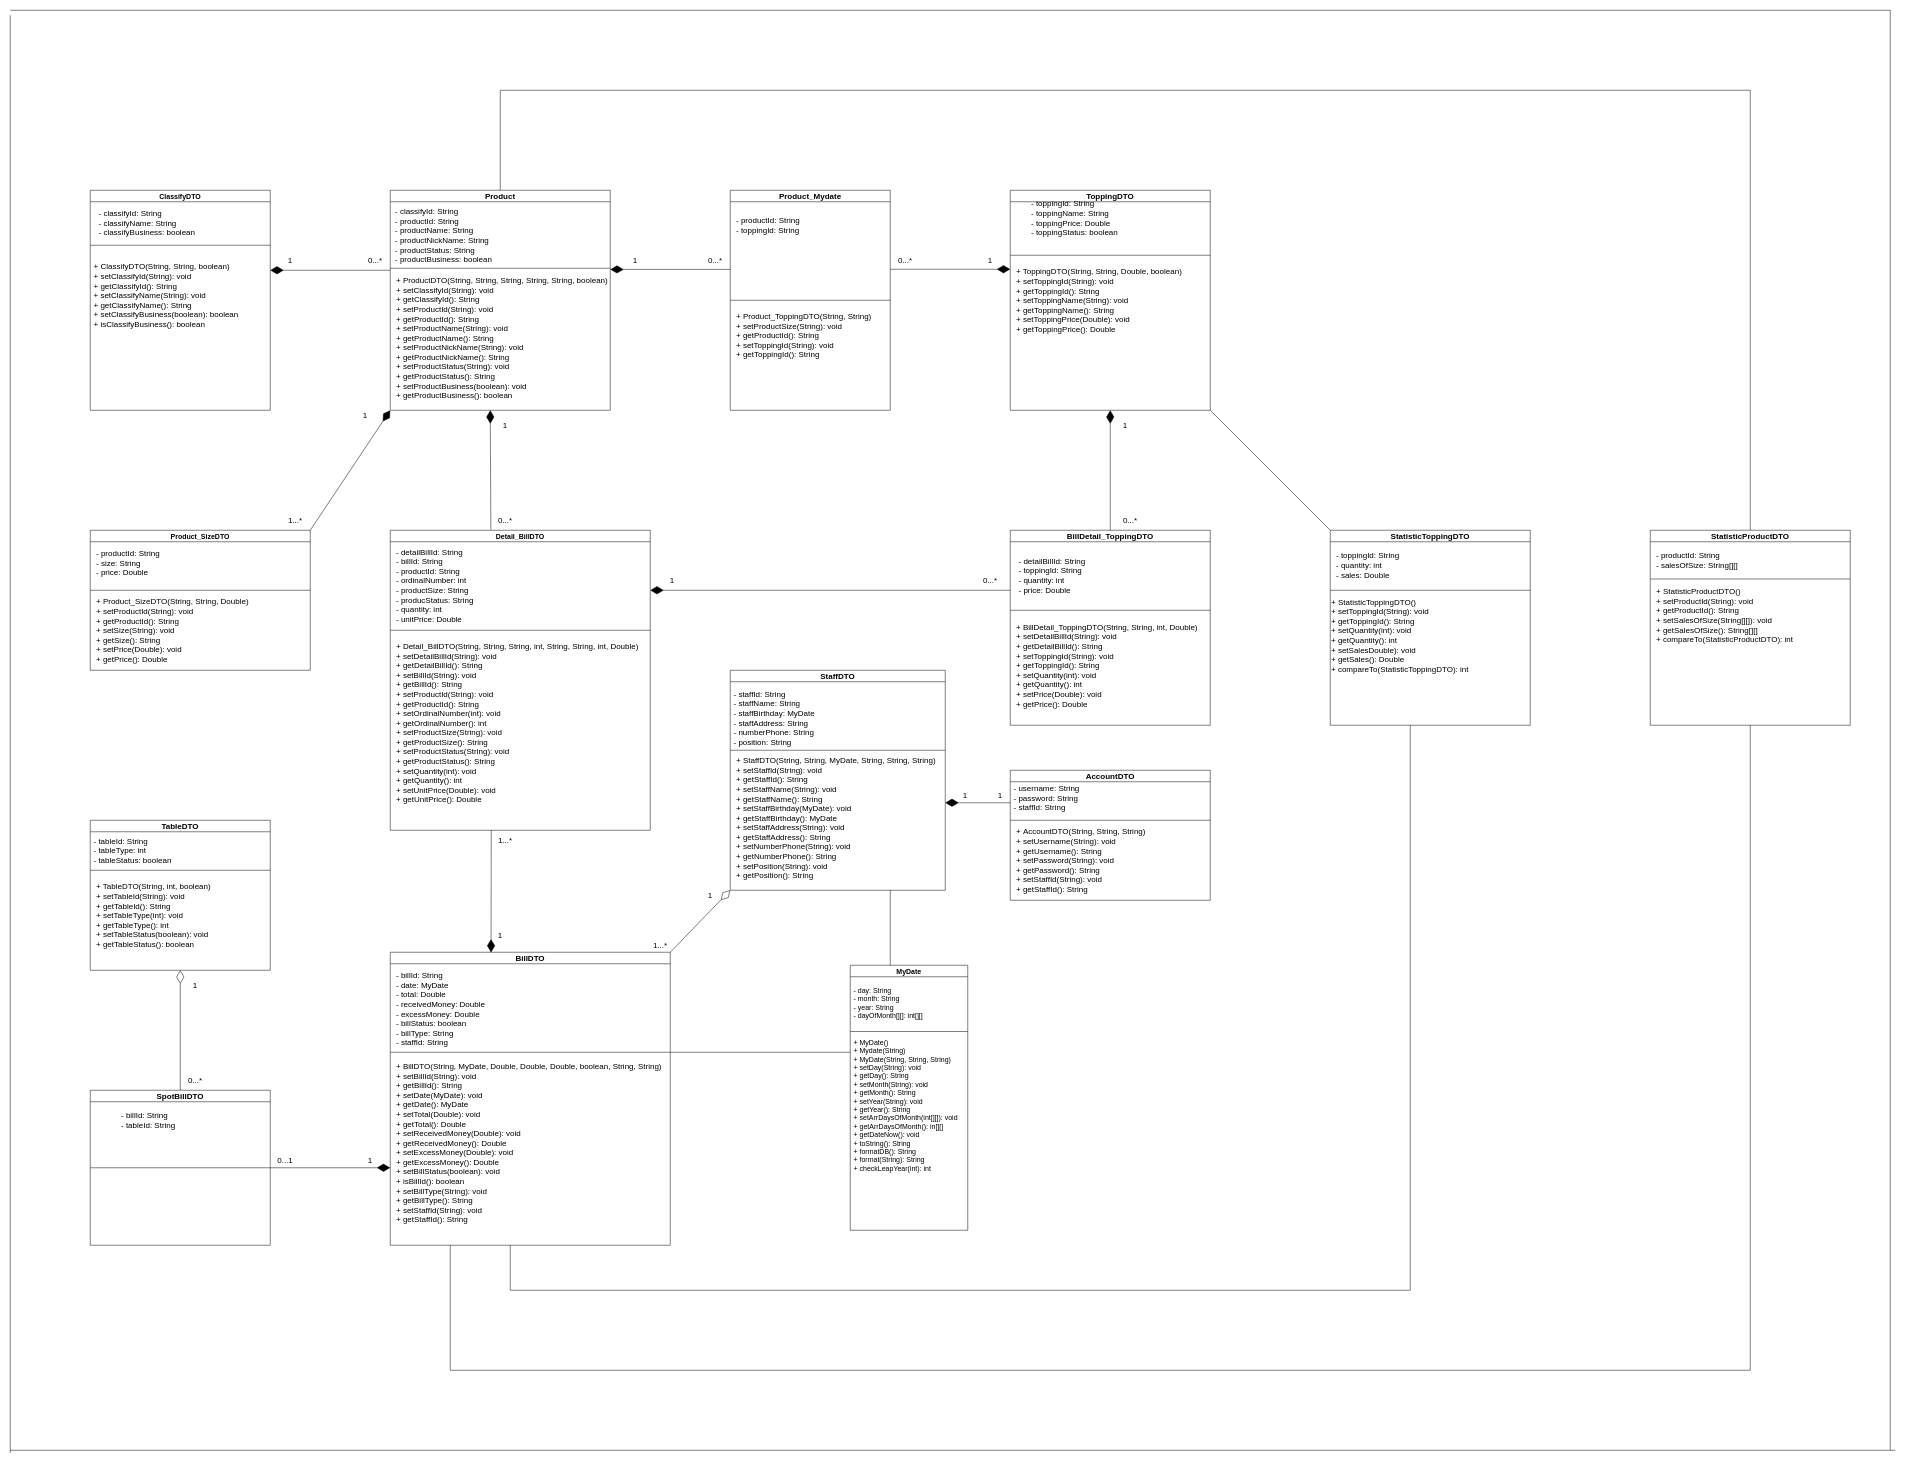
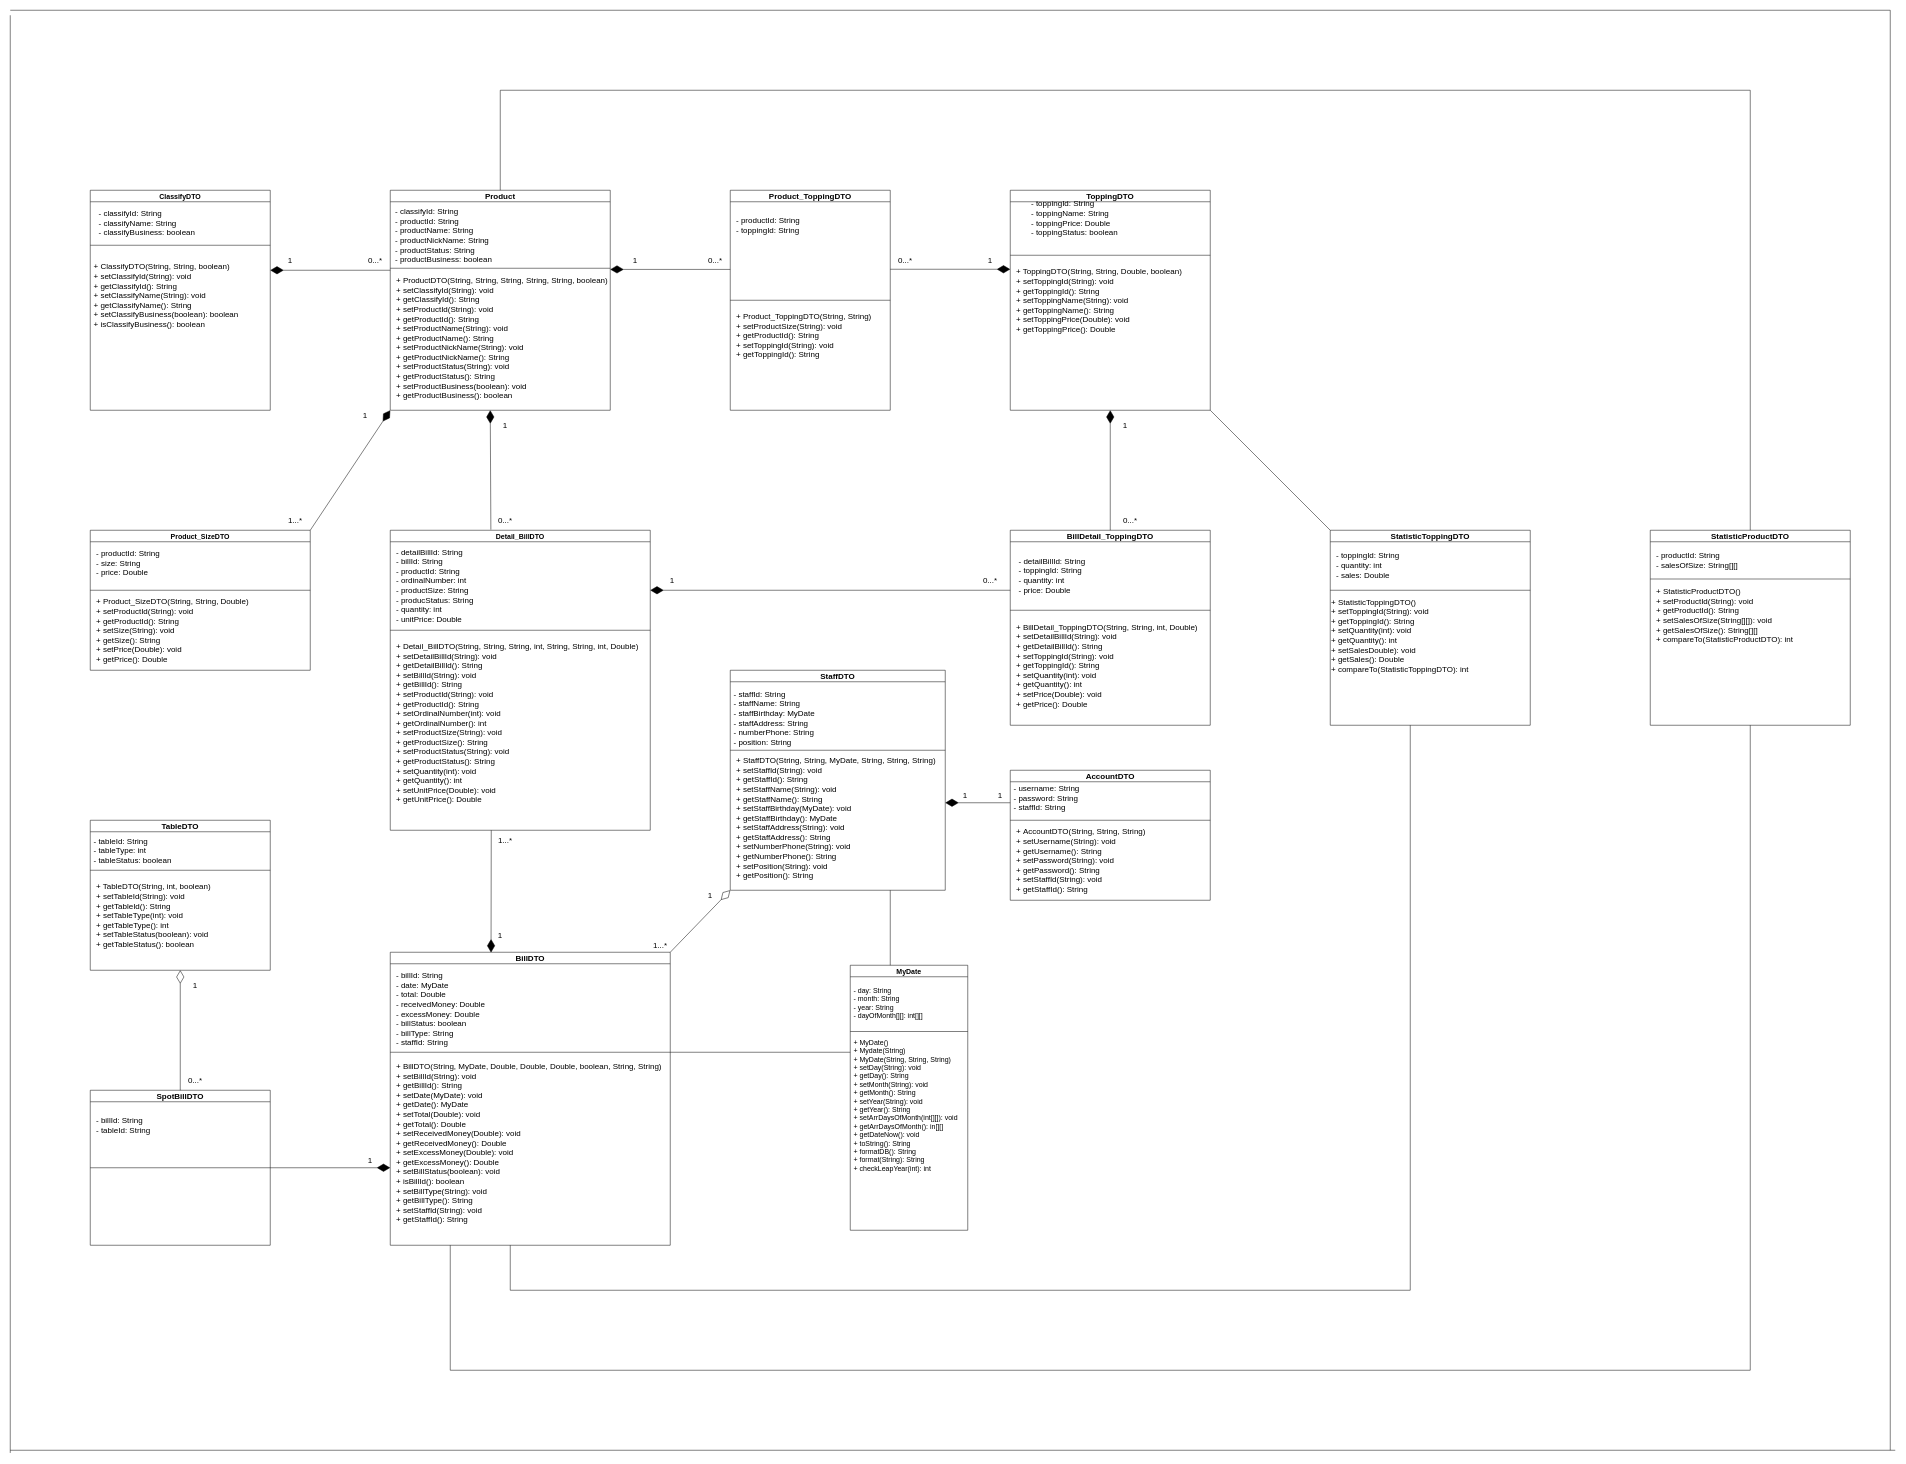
(810, 197) -> (810, 197)
(157, 1120) -> (132, 1125)
(285, 1160) -> none
